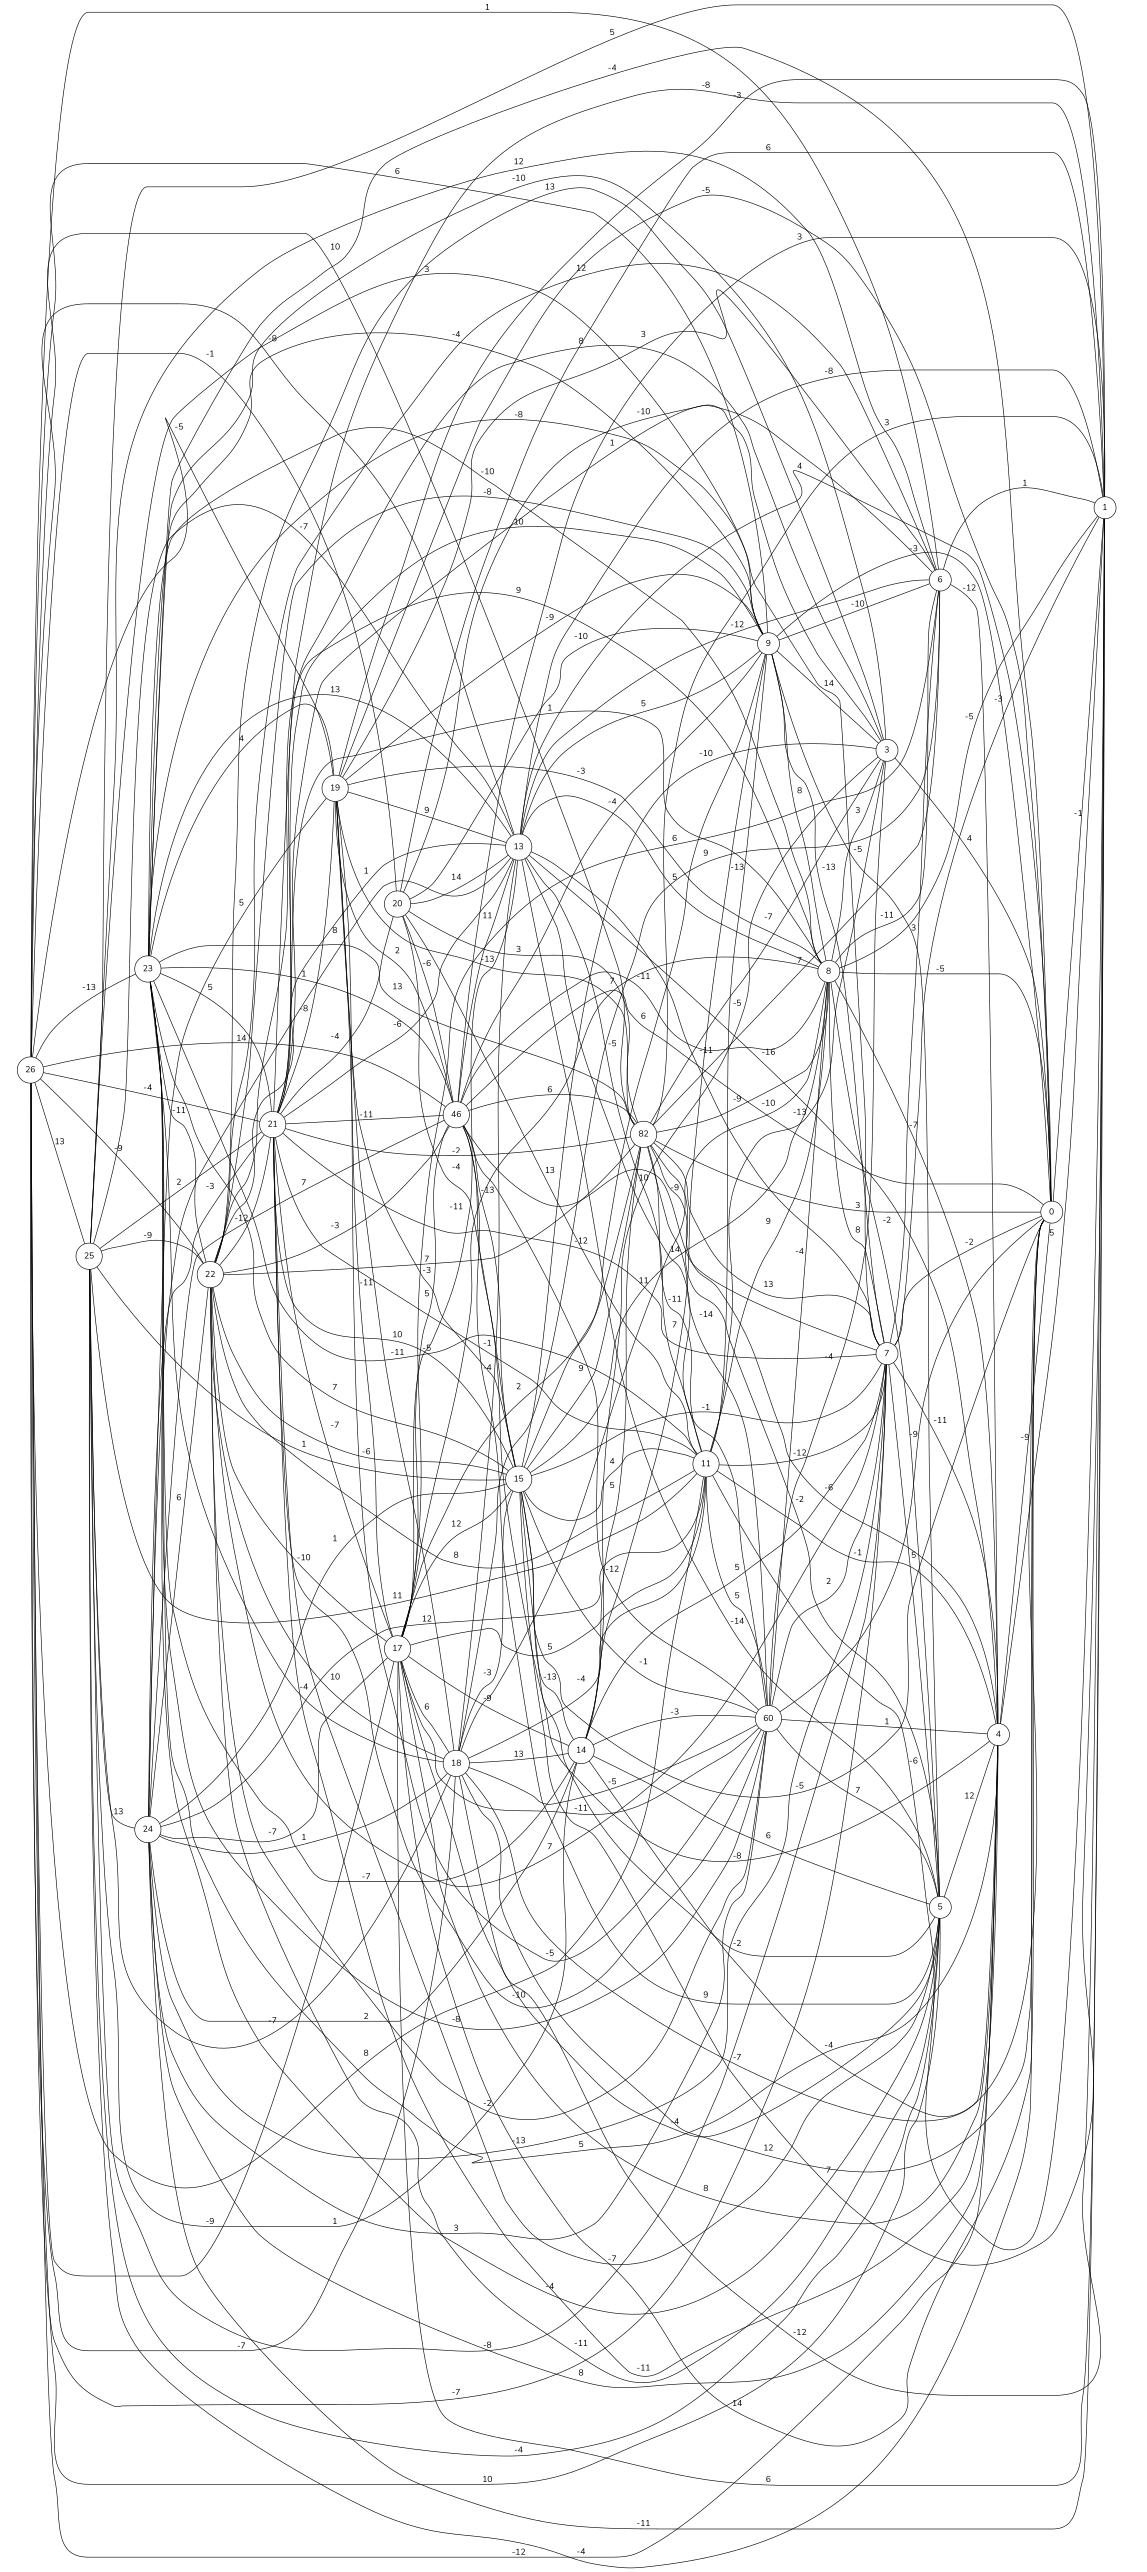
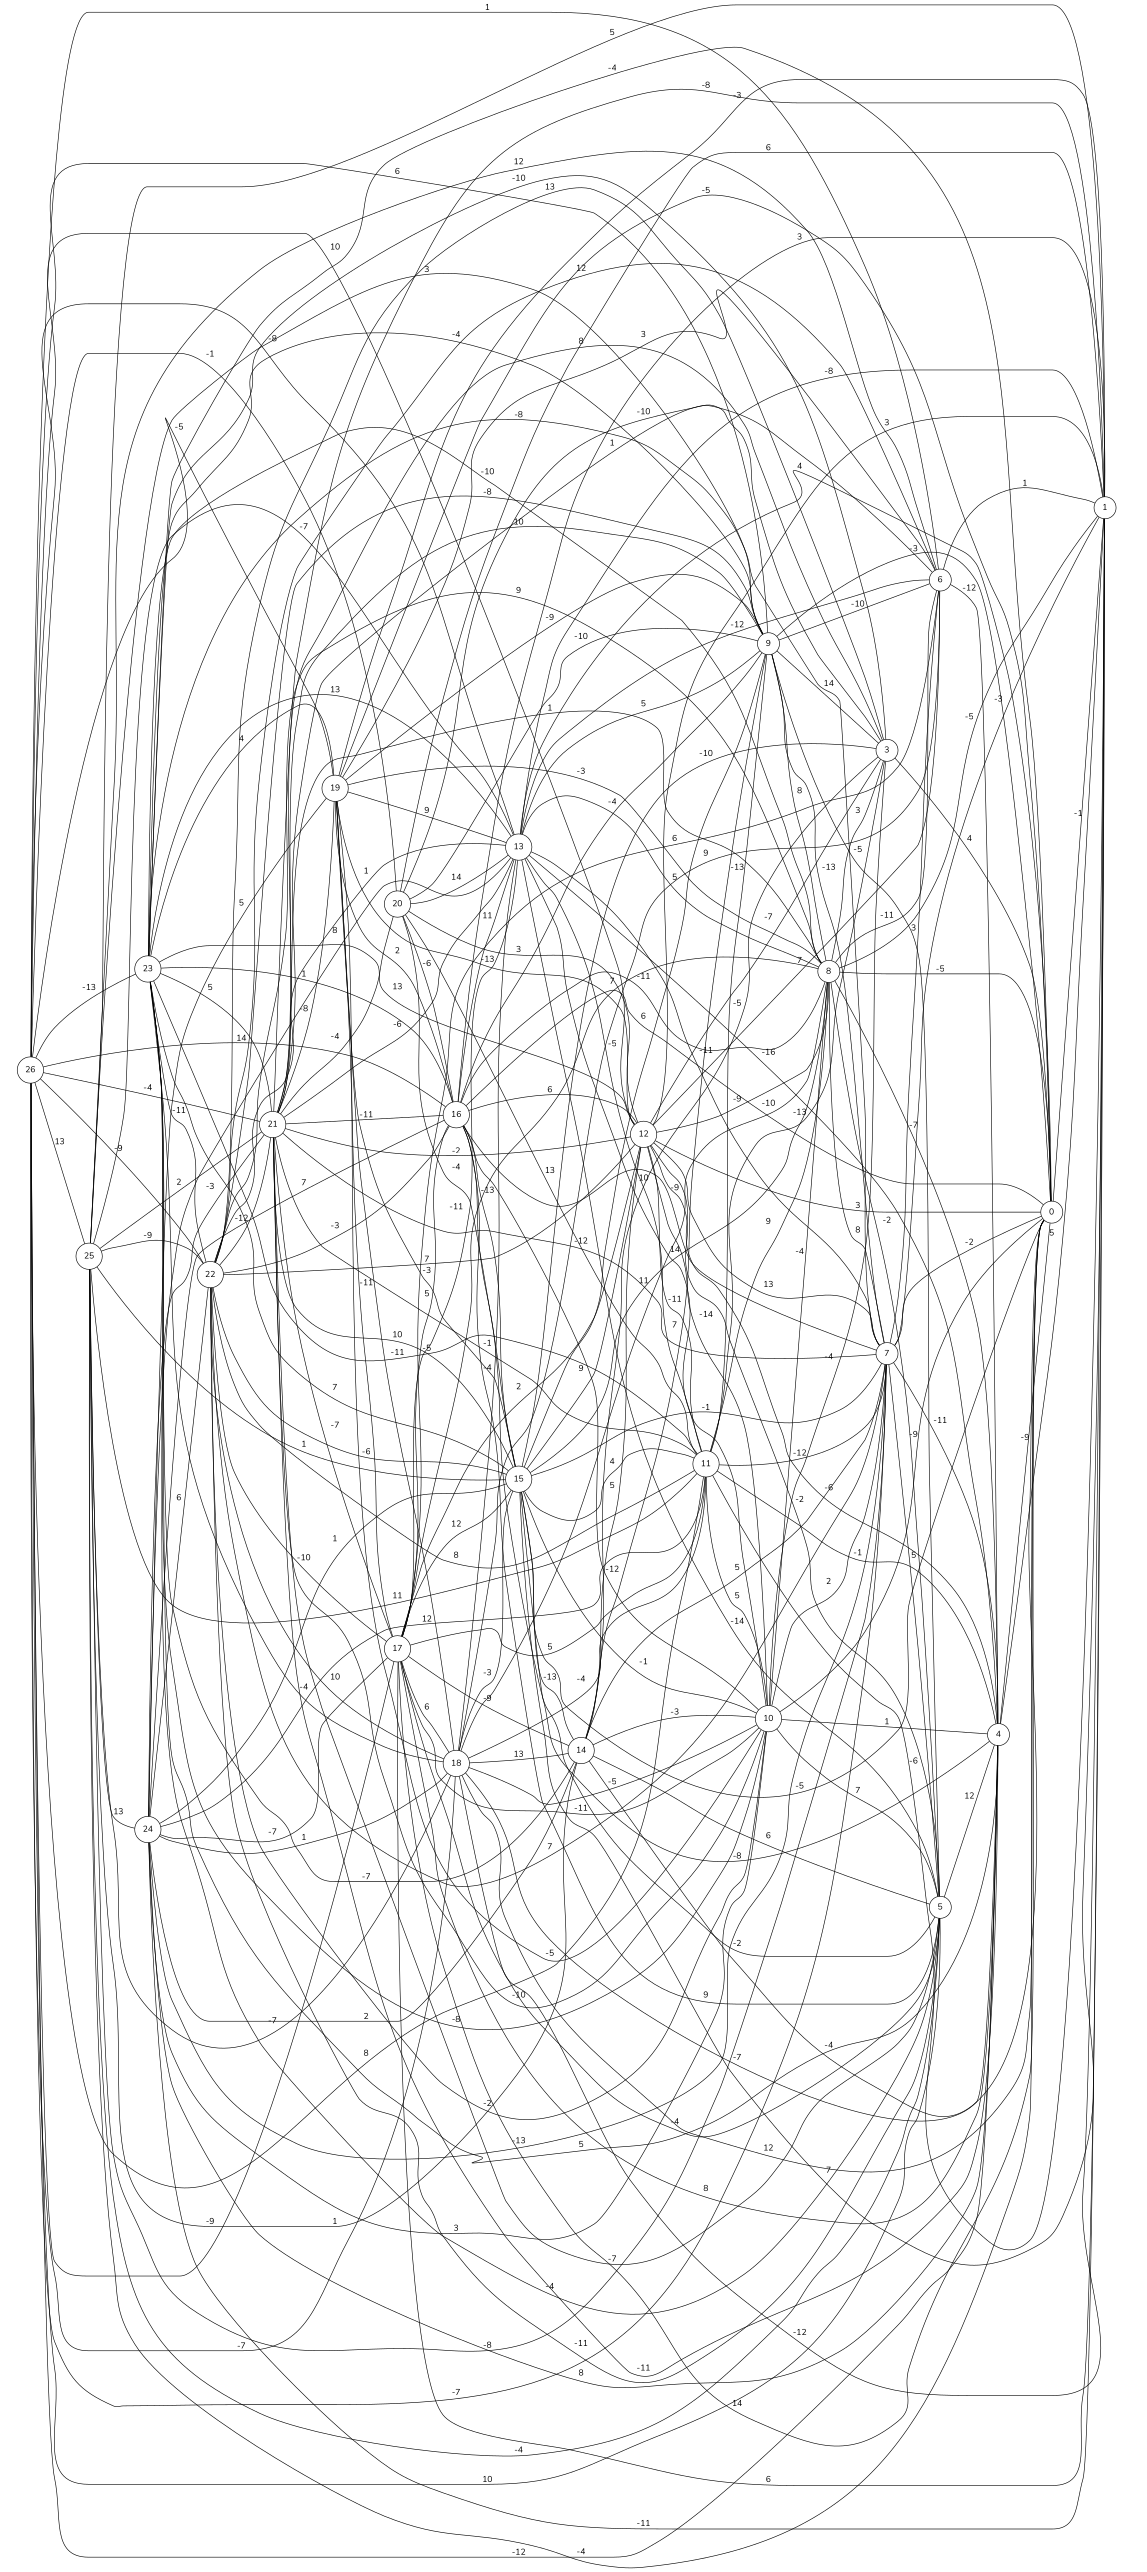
(456, 1115) -> (456, 1115)
(644, 1134) -> (644, 1134)
(769, 1719) -> (769, 1719)
